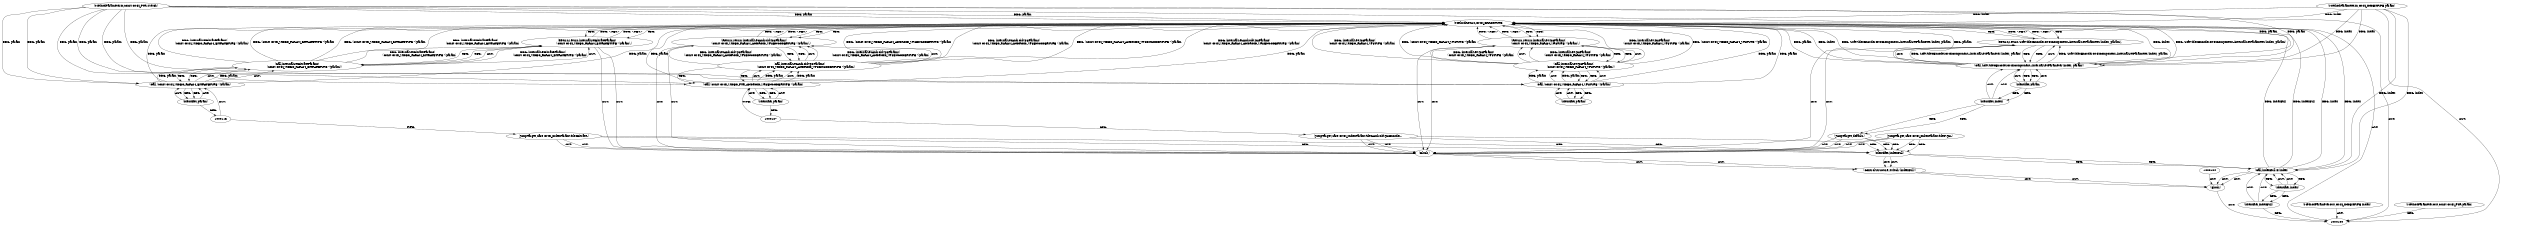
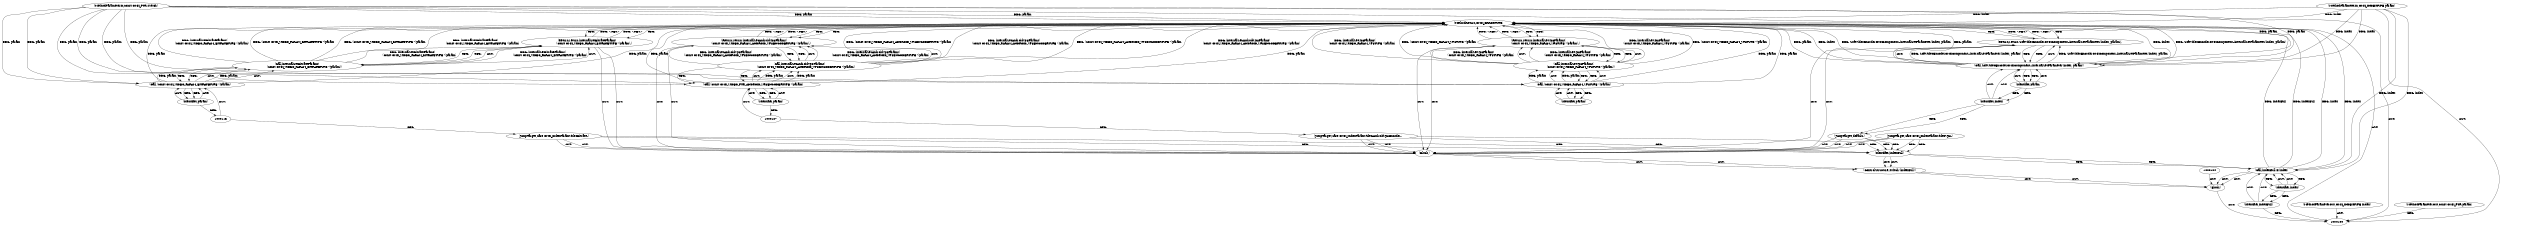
(747, 102) -> (747, 102)
(411, 128) -> (411, 128)
